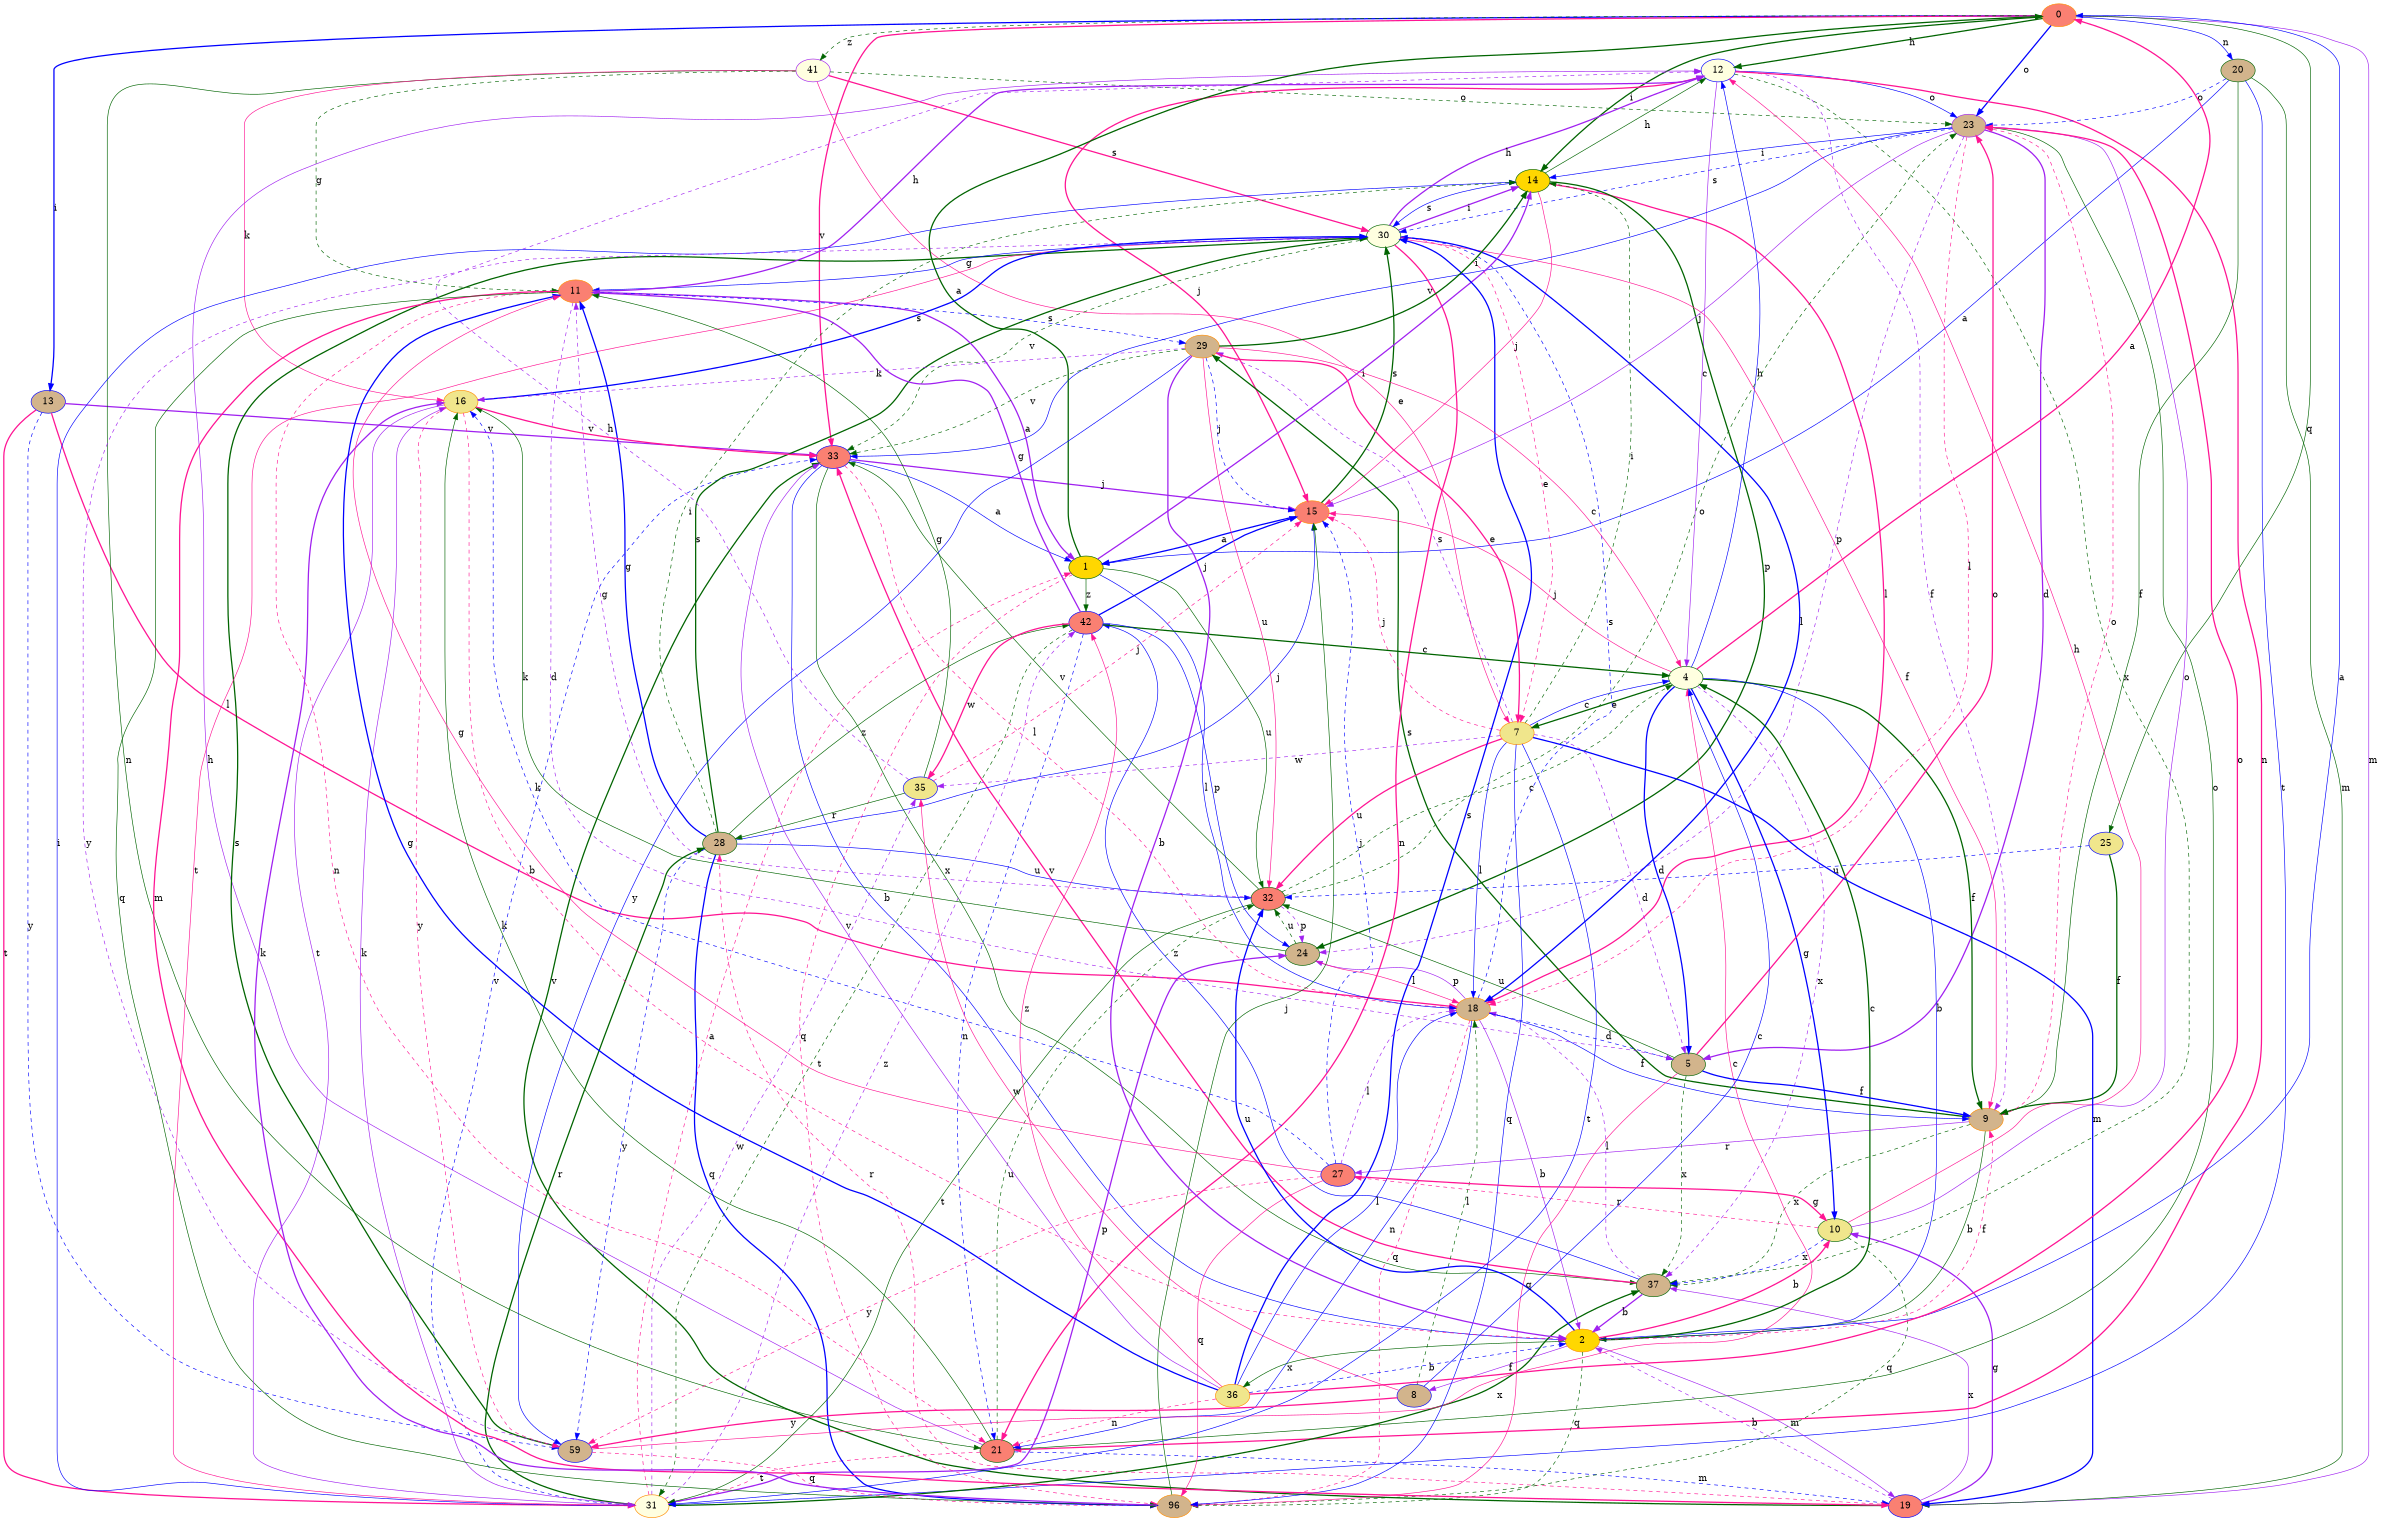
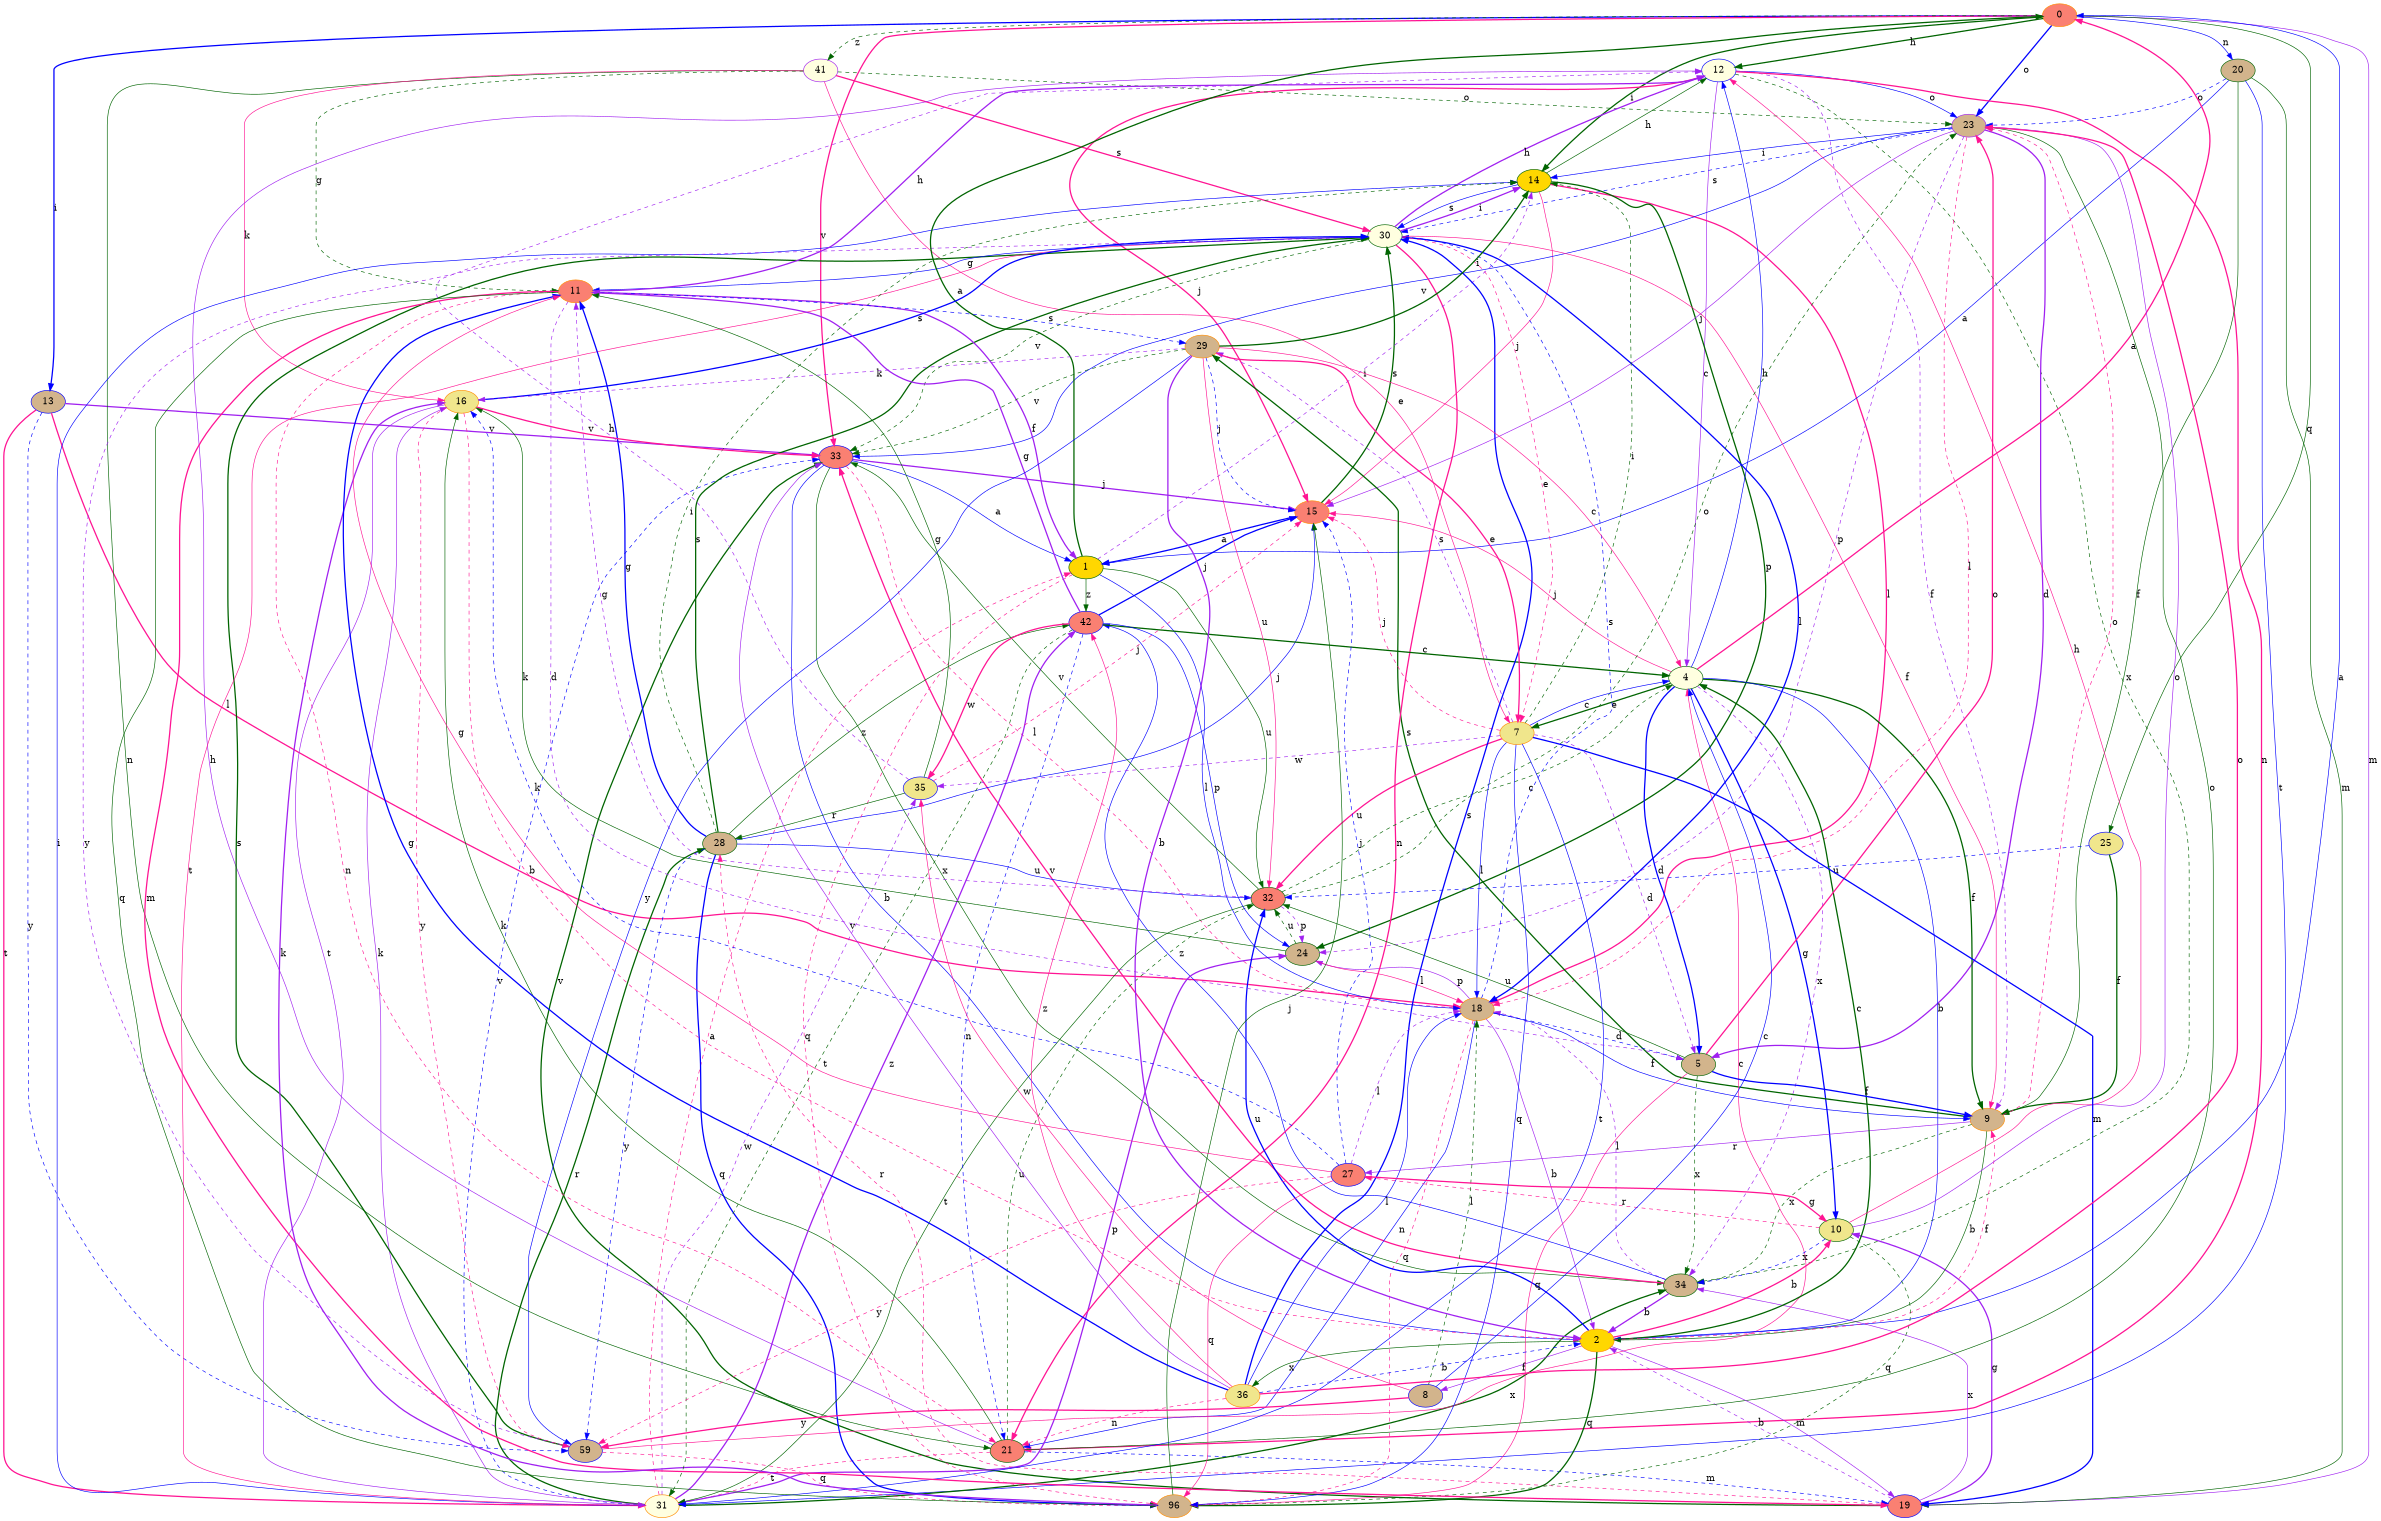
(1330, 394) -> (1330, 395)
(1028, 429) -> (1034, 429)
(874, 1071) -> (880, 1072)
(1653, 1285) -> (1681, 1285)
(1391, 1502) -> (1409, 1501)
